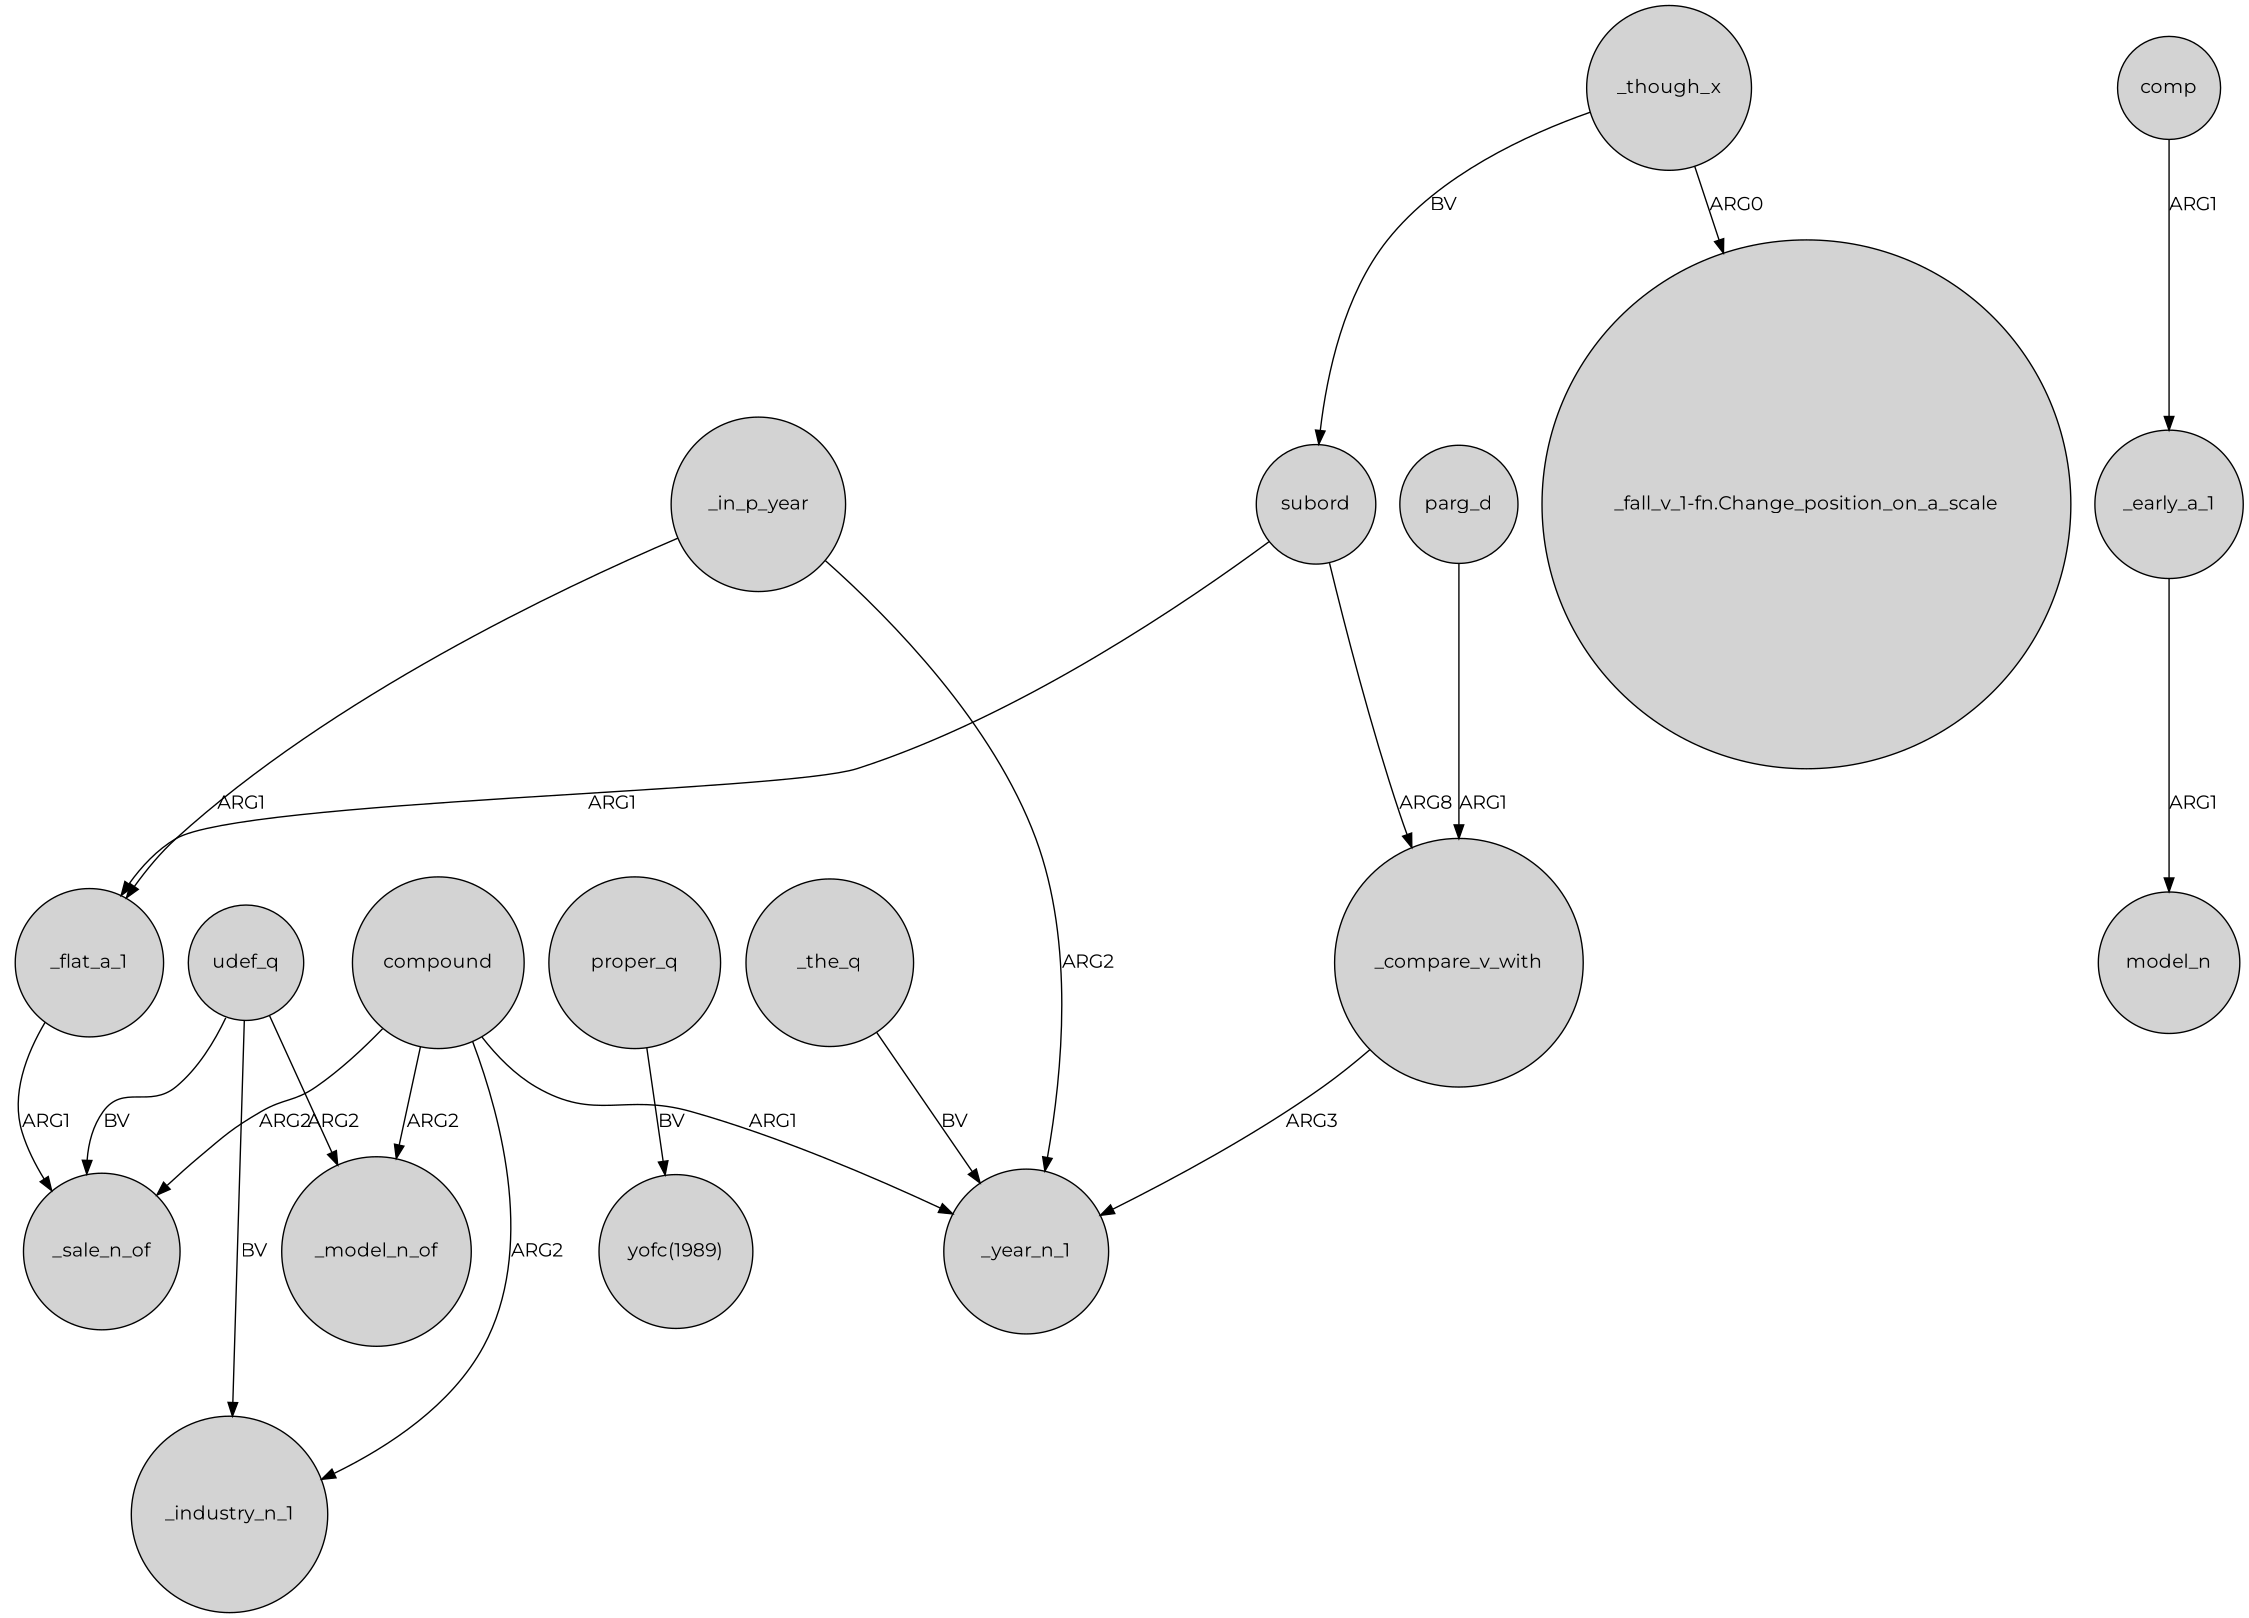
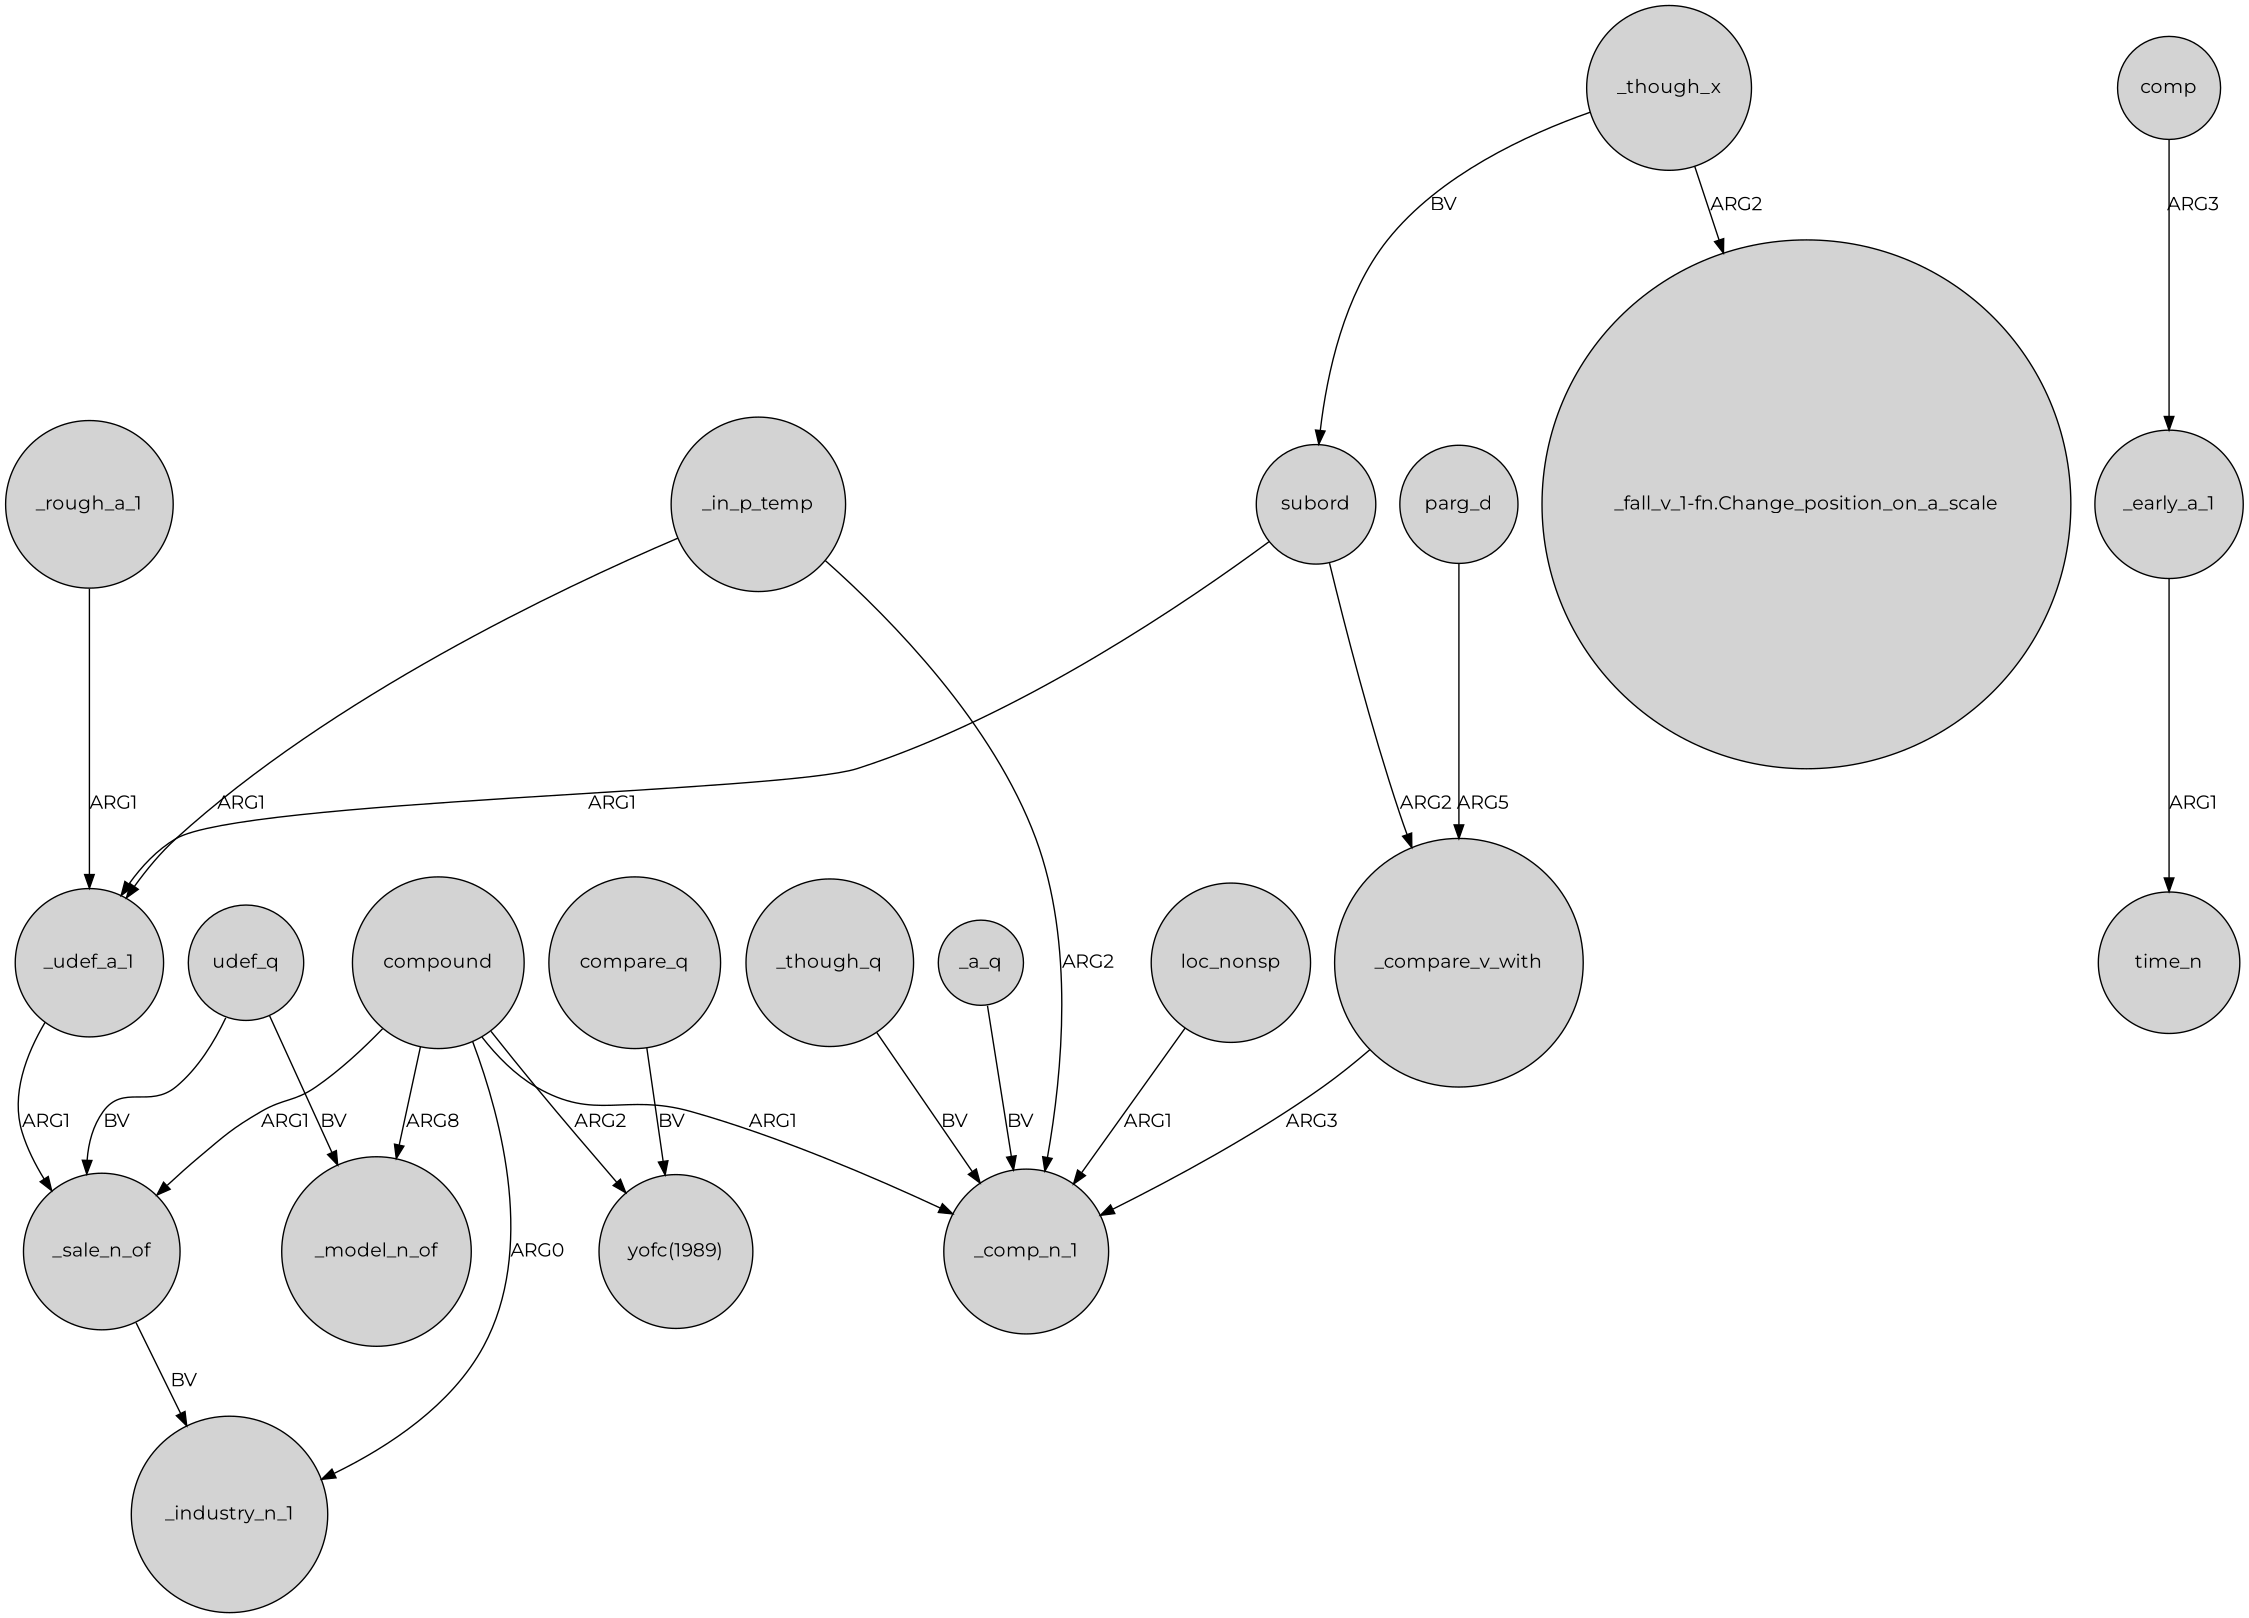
(1737, 205) -> (1737, 205)
(2194, 205) -> (2194, 205)
none -> (89, 504)
(758, 504) -> (758, 504)
(1427, 804) -> (1427, 804)
(1484, 804) -> (1484, 804)
(89, 963) -> (89, 963)
(635, 963) -> (635, 963)
(830, 963) -> (830, 963)
none -> (981, 963)
none -> (1231, 963)
(2169, 963) -> (2169, 963)
none -> (553, 1108)
(286, 1122) -> (286, 1122)
(334, 1122) -> (334, 1122)
(433, 1122) -> (433, 1122)
(239, 1212) -> (158, 1368)
(538, 1252) -> (538, 1252)
(1026, 1252) -> (1026, 1252)
